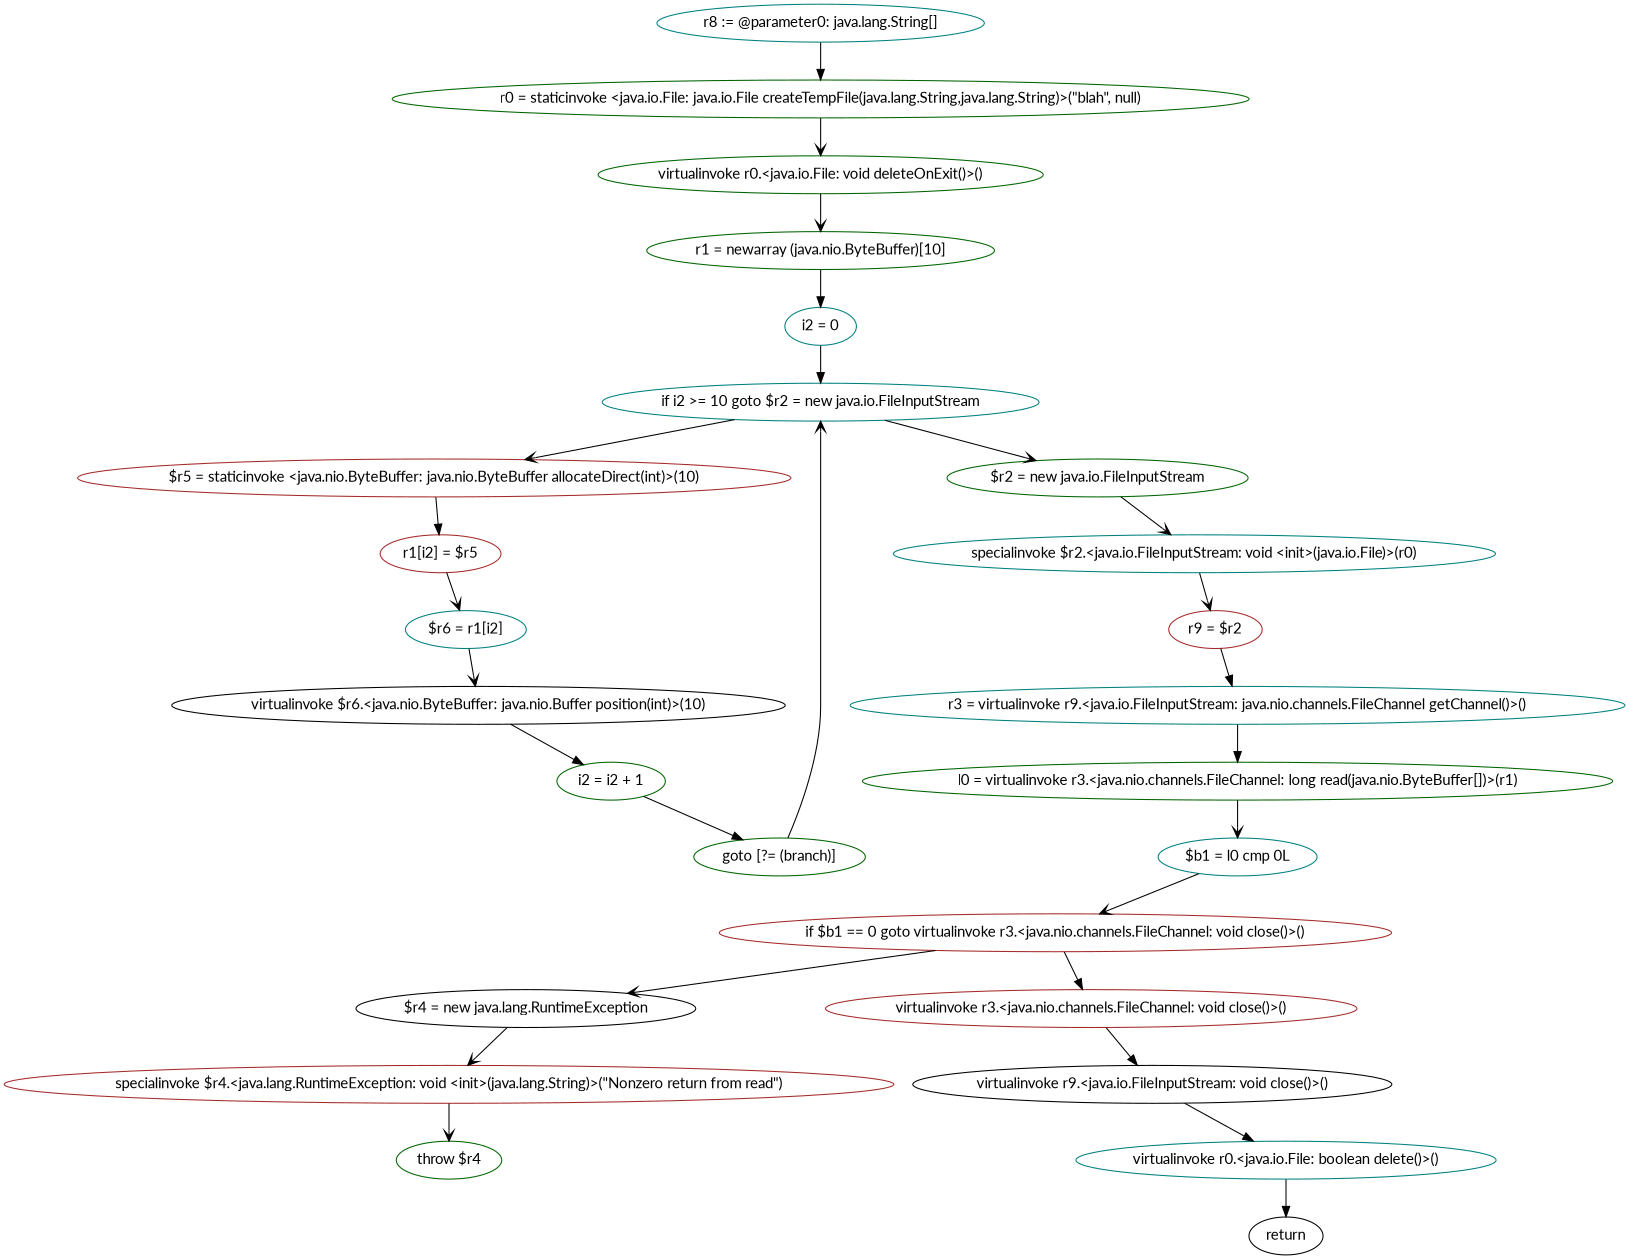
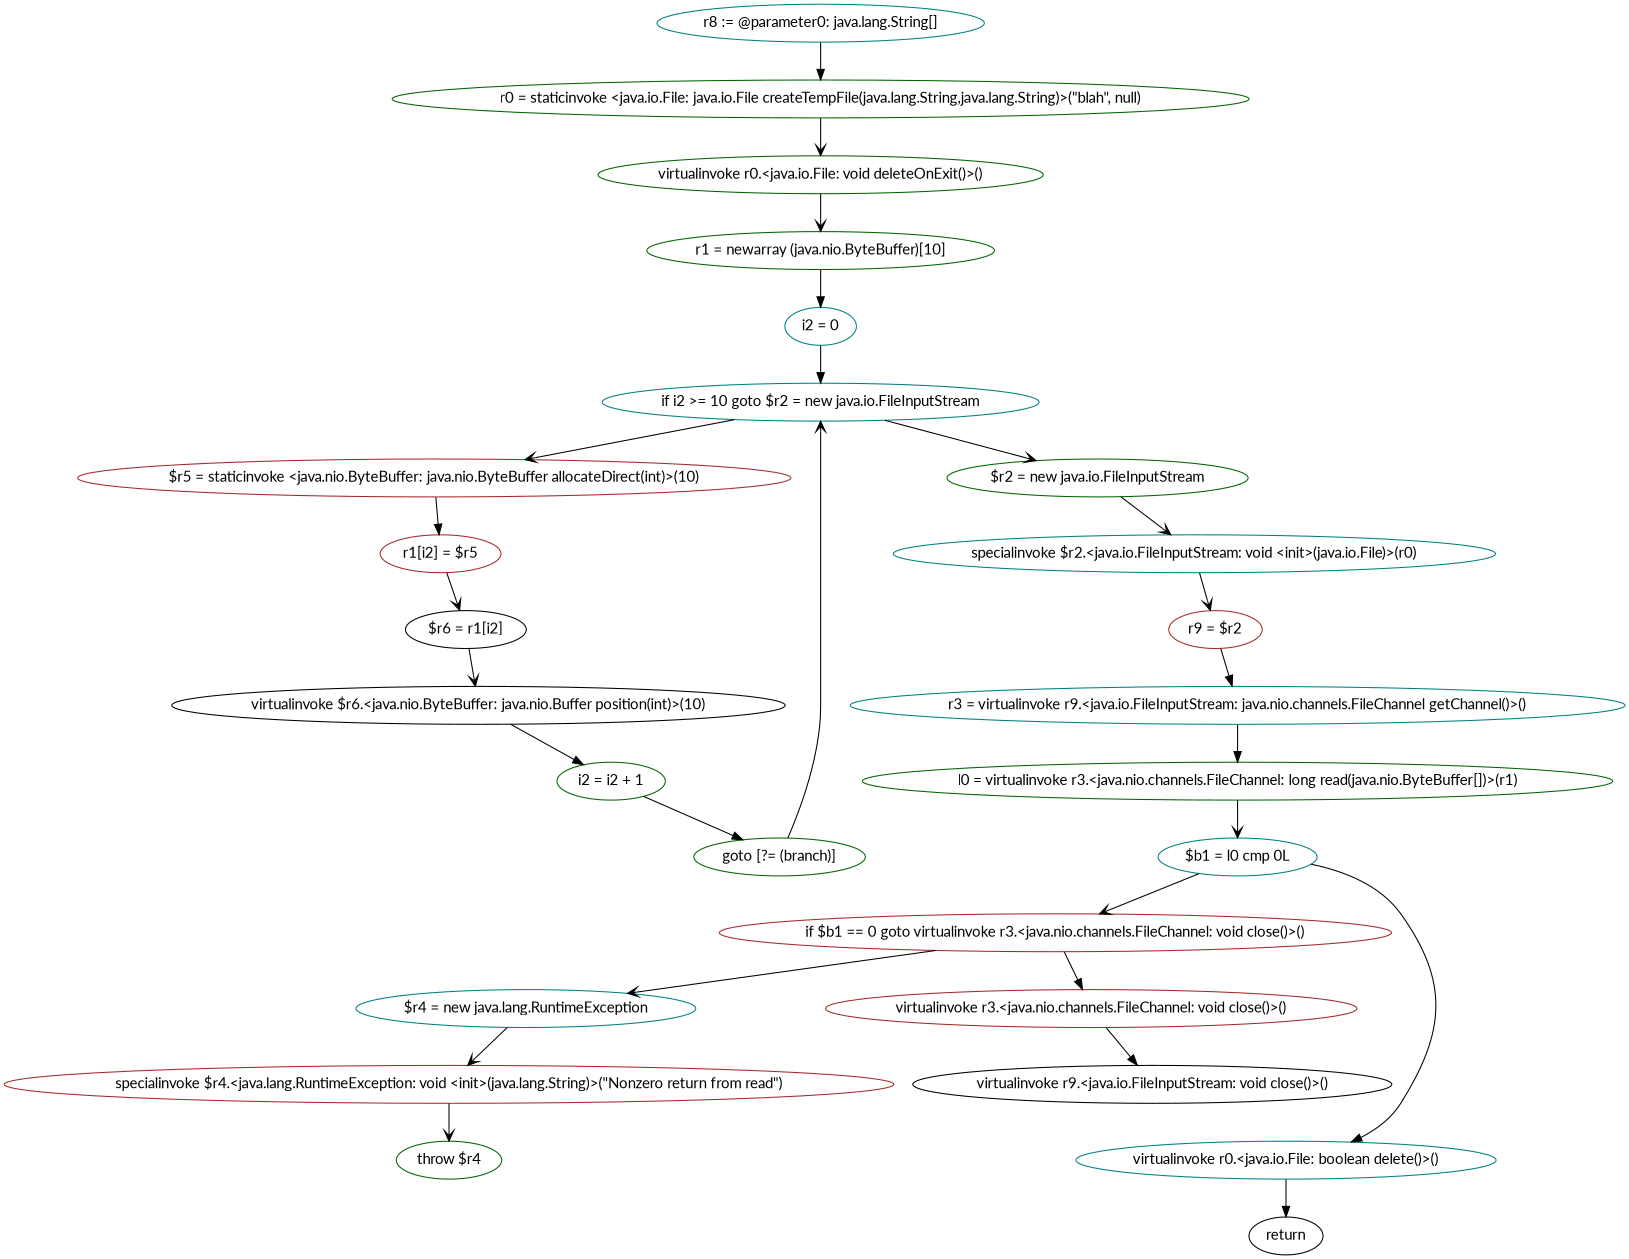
(466, 630) -> (466, 630)
(526, 1009) -> (526, 1009)
(1214, 1120) -> (1433, 983)
